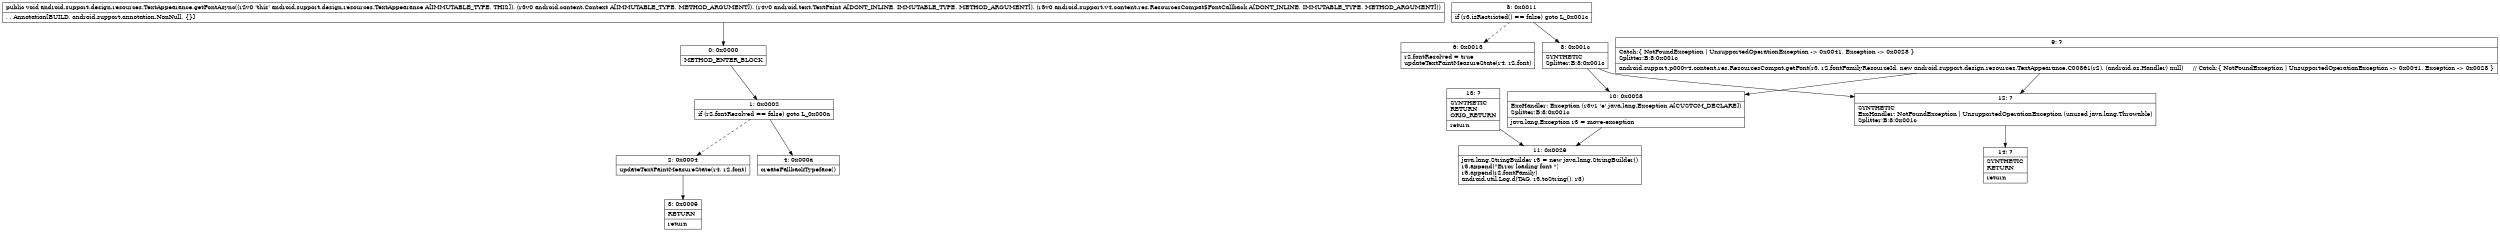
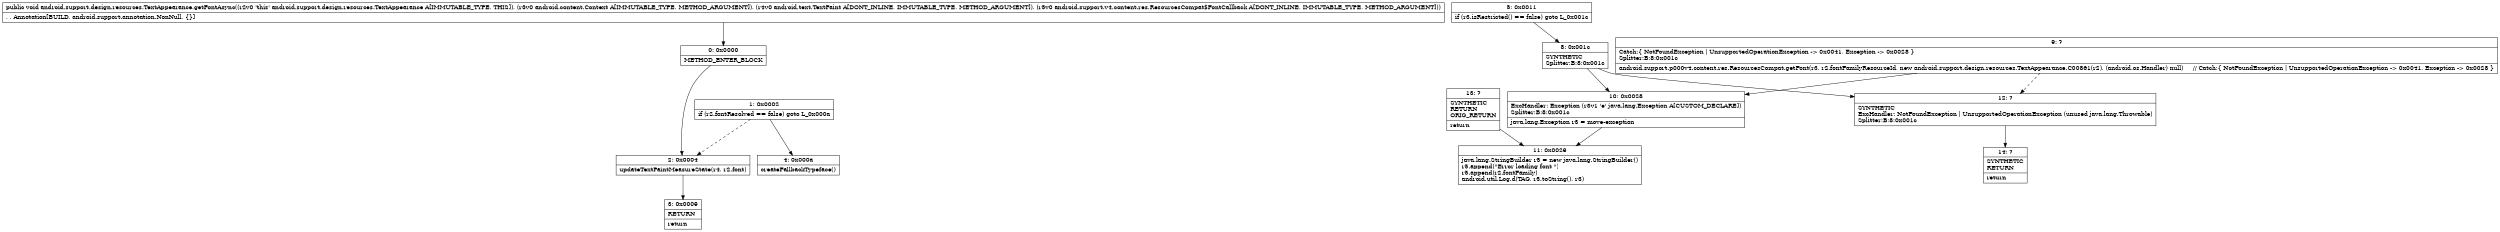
(1468, 56) -> none
(743, 81) -> (686, 104)
(2032, 82) -> (2032, 82)
